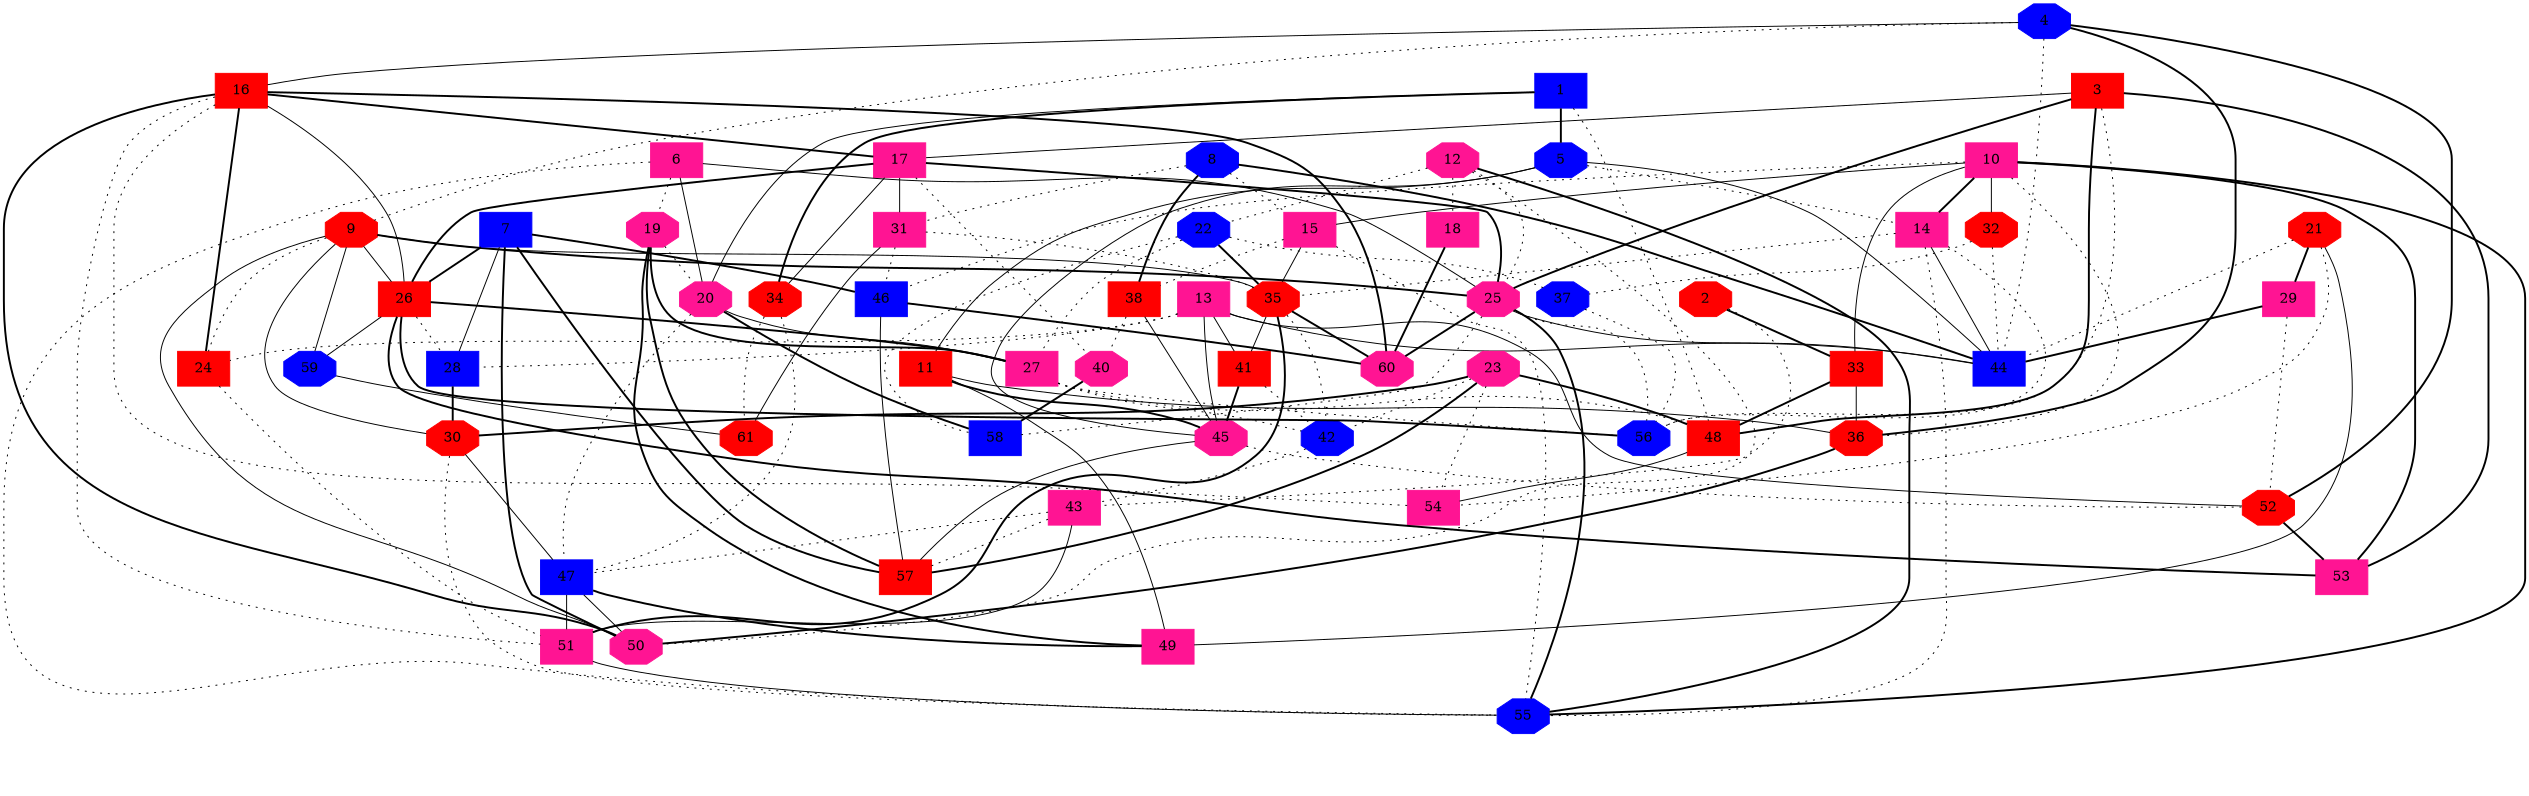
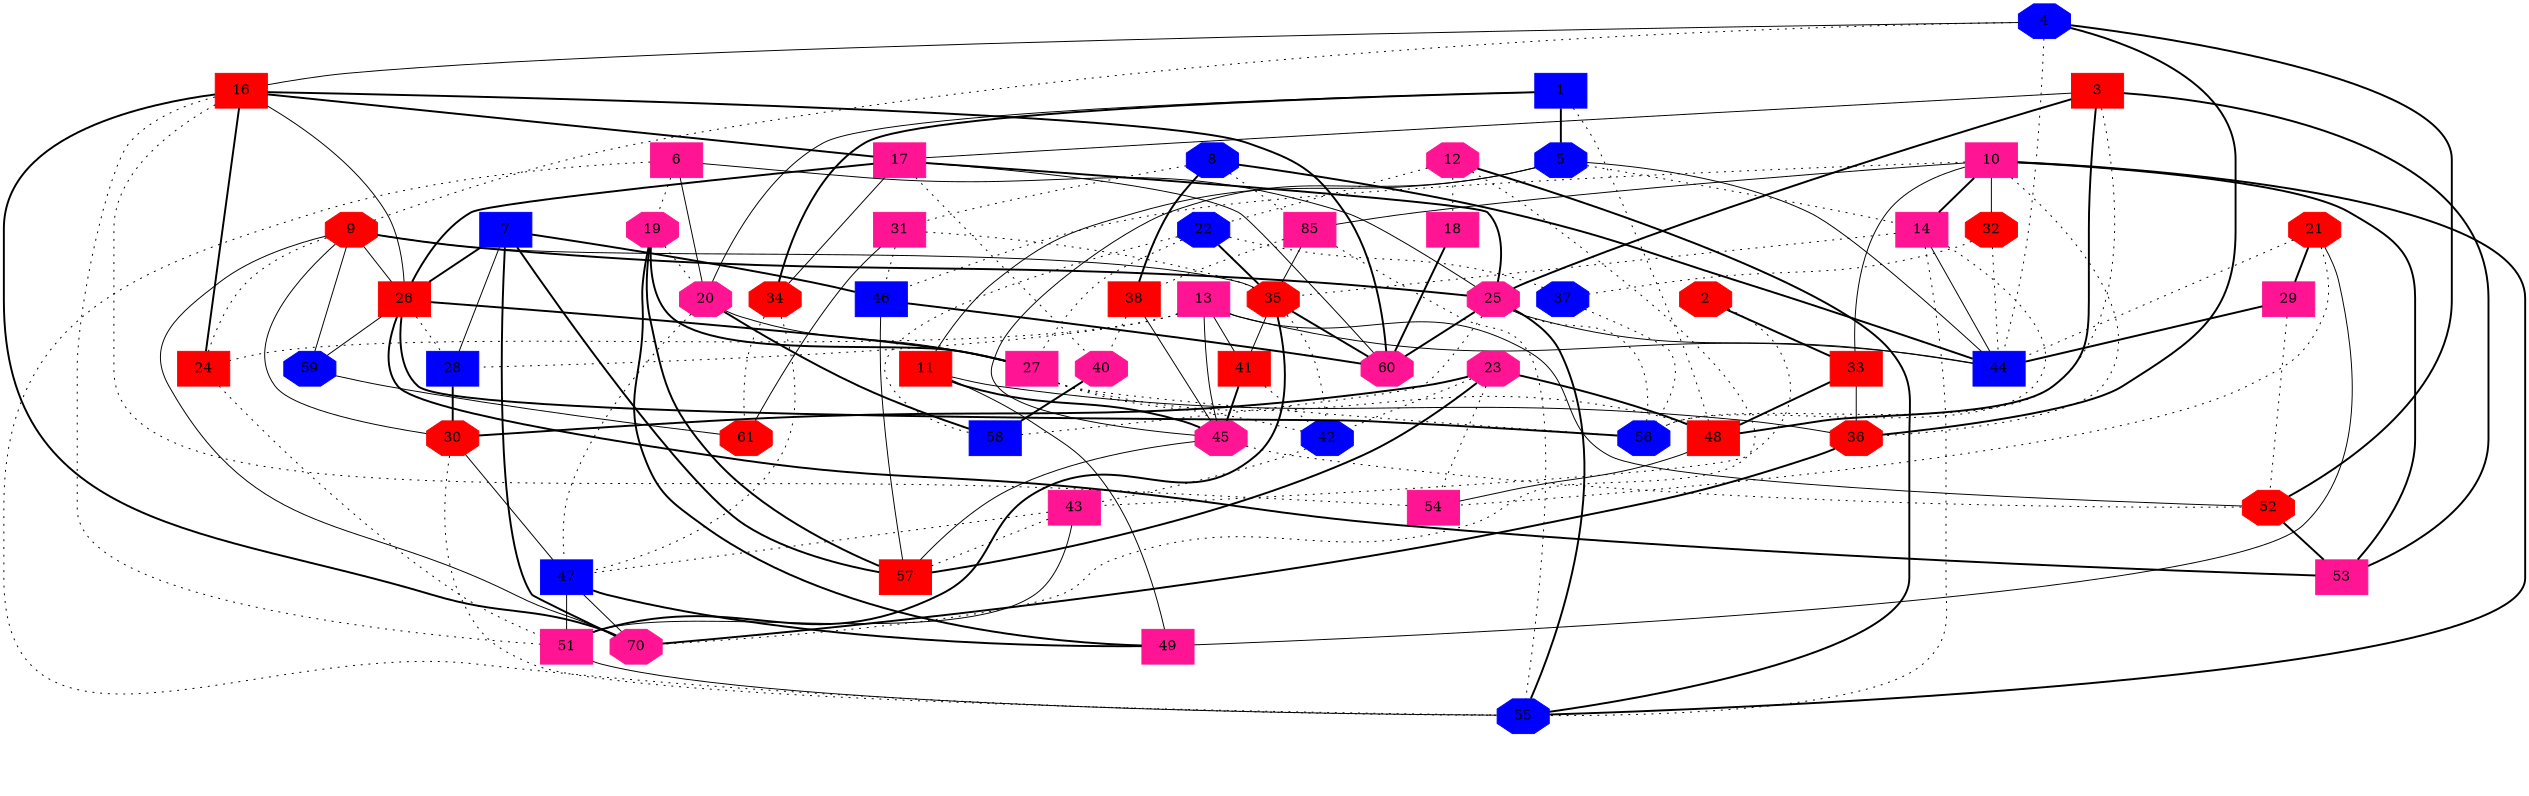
(900, 195) -> (1167, 192)
(1523, 225) -> none
(1310, 230) -> (1310, 230)
(636, 647) -> (636, 647)
